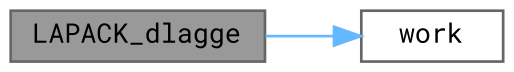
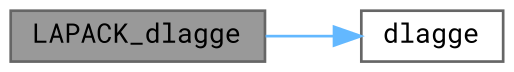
(432, 36) -> (432, 36)
